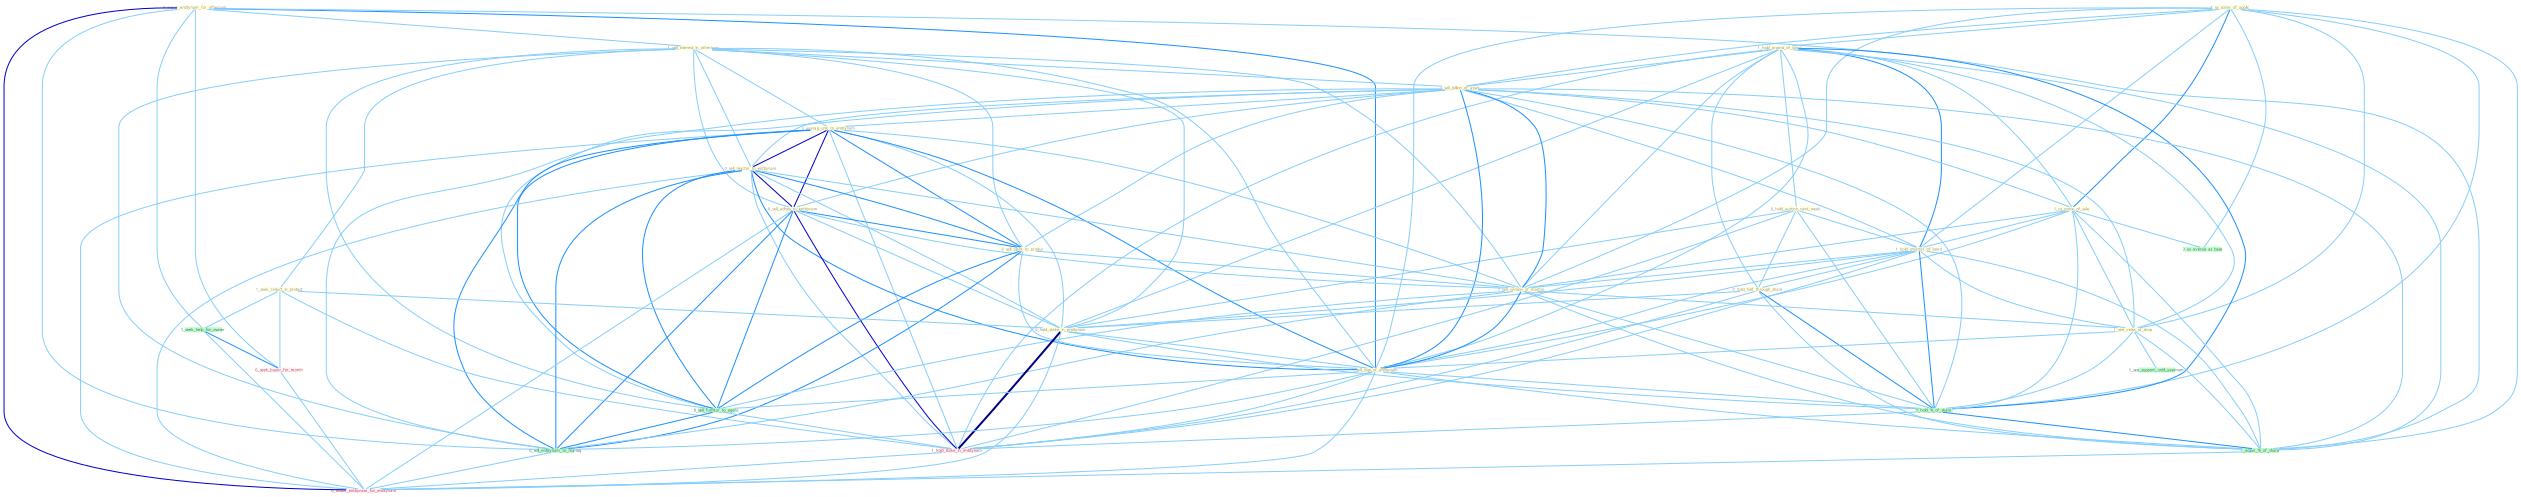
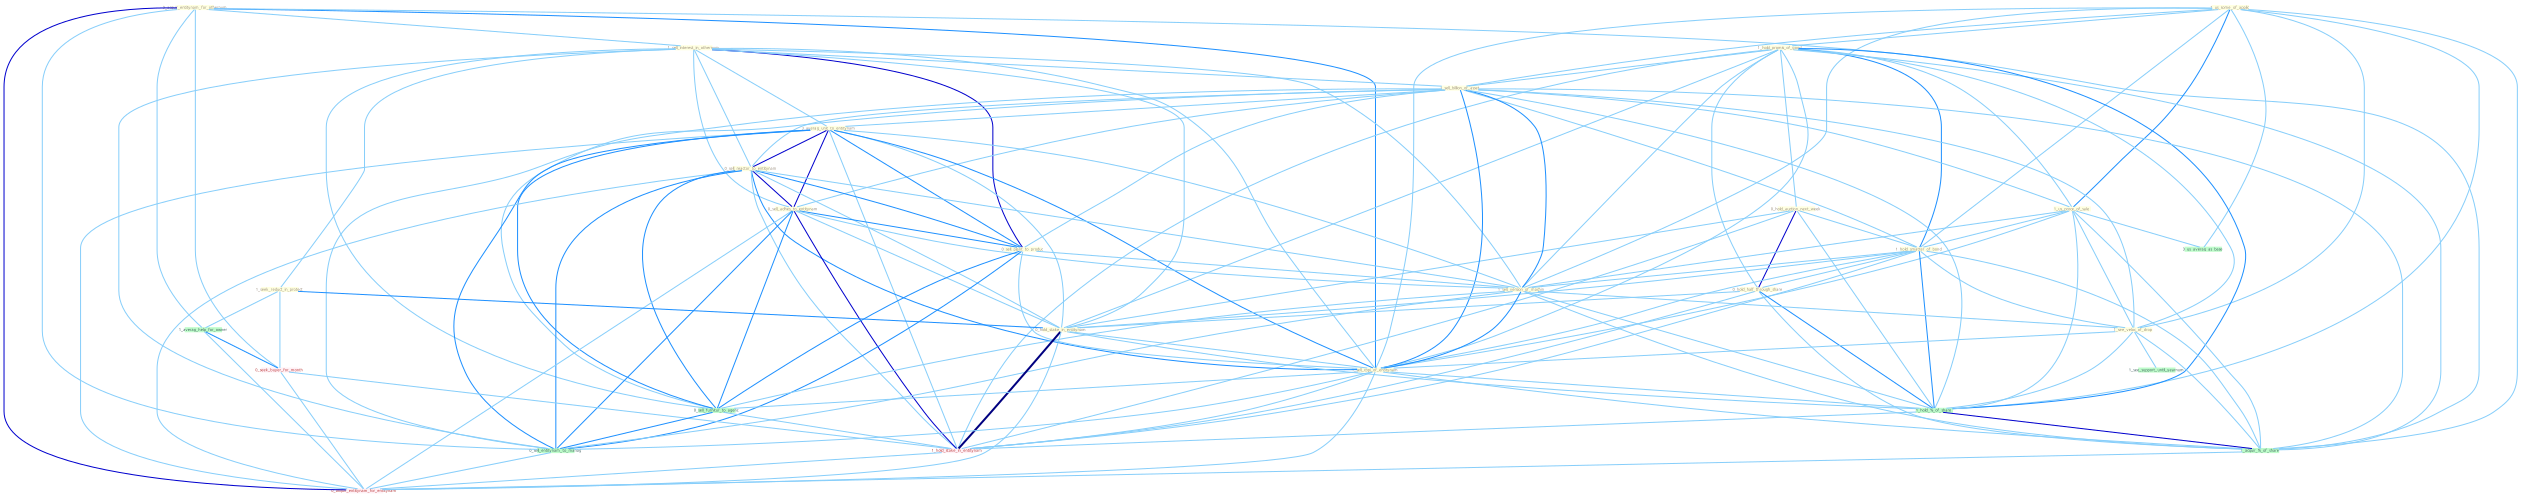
(924, 79) -> (924, 79)
(1779, 245) -> (1779, 245)
(670, 310) -> (670, 310)
(203, 330) -> (203, 330)
(590, 398) -> (619, 410)
(2098, 430) -> (2098, 430)
